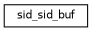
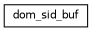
(46, 16) -> (46, 16)
